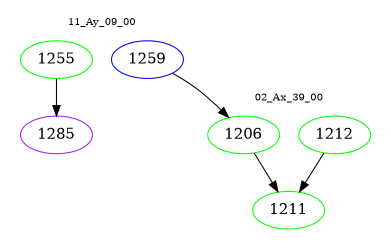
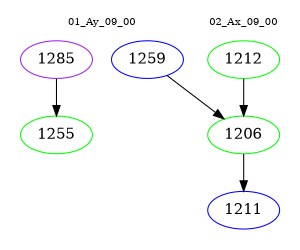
(102, 22) -> (102, 22)
(56, 92) -> (56, 92)
(289, 98) -> (244, 22)
(315, 168) -> (244, 92)
(289, 210) -> (244, 210)
